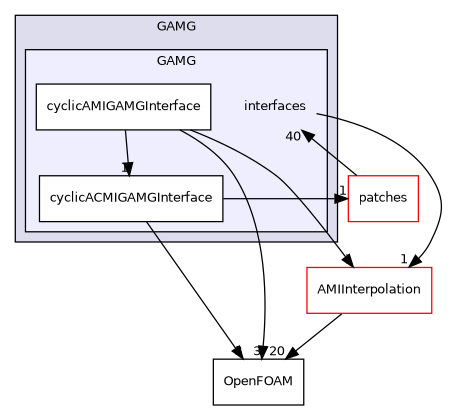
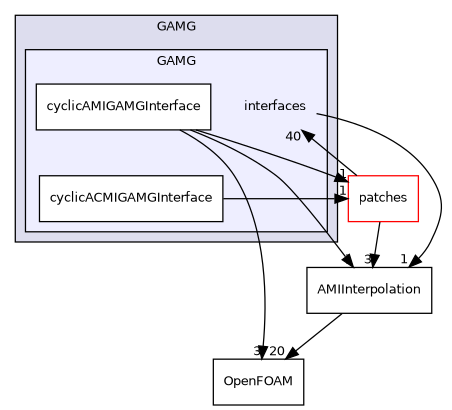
(127, 147) -> (266, 153)
none -> (377, 238)
(191, 285) -> none
(369, 290) -> (369, 290)
